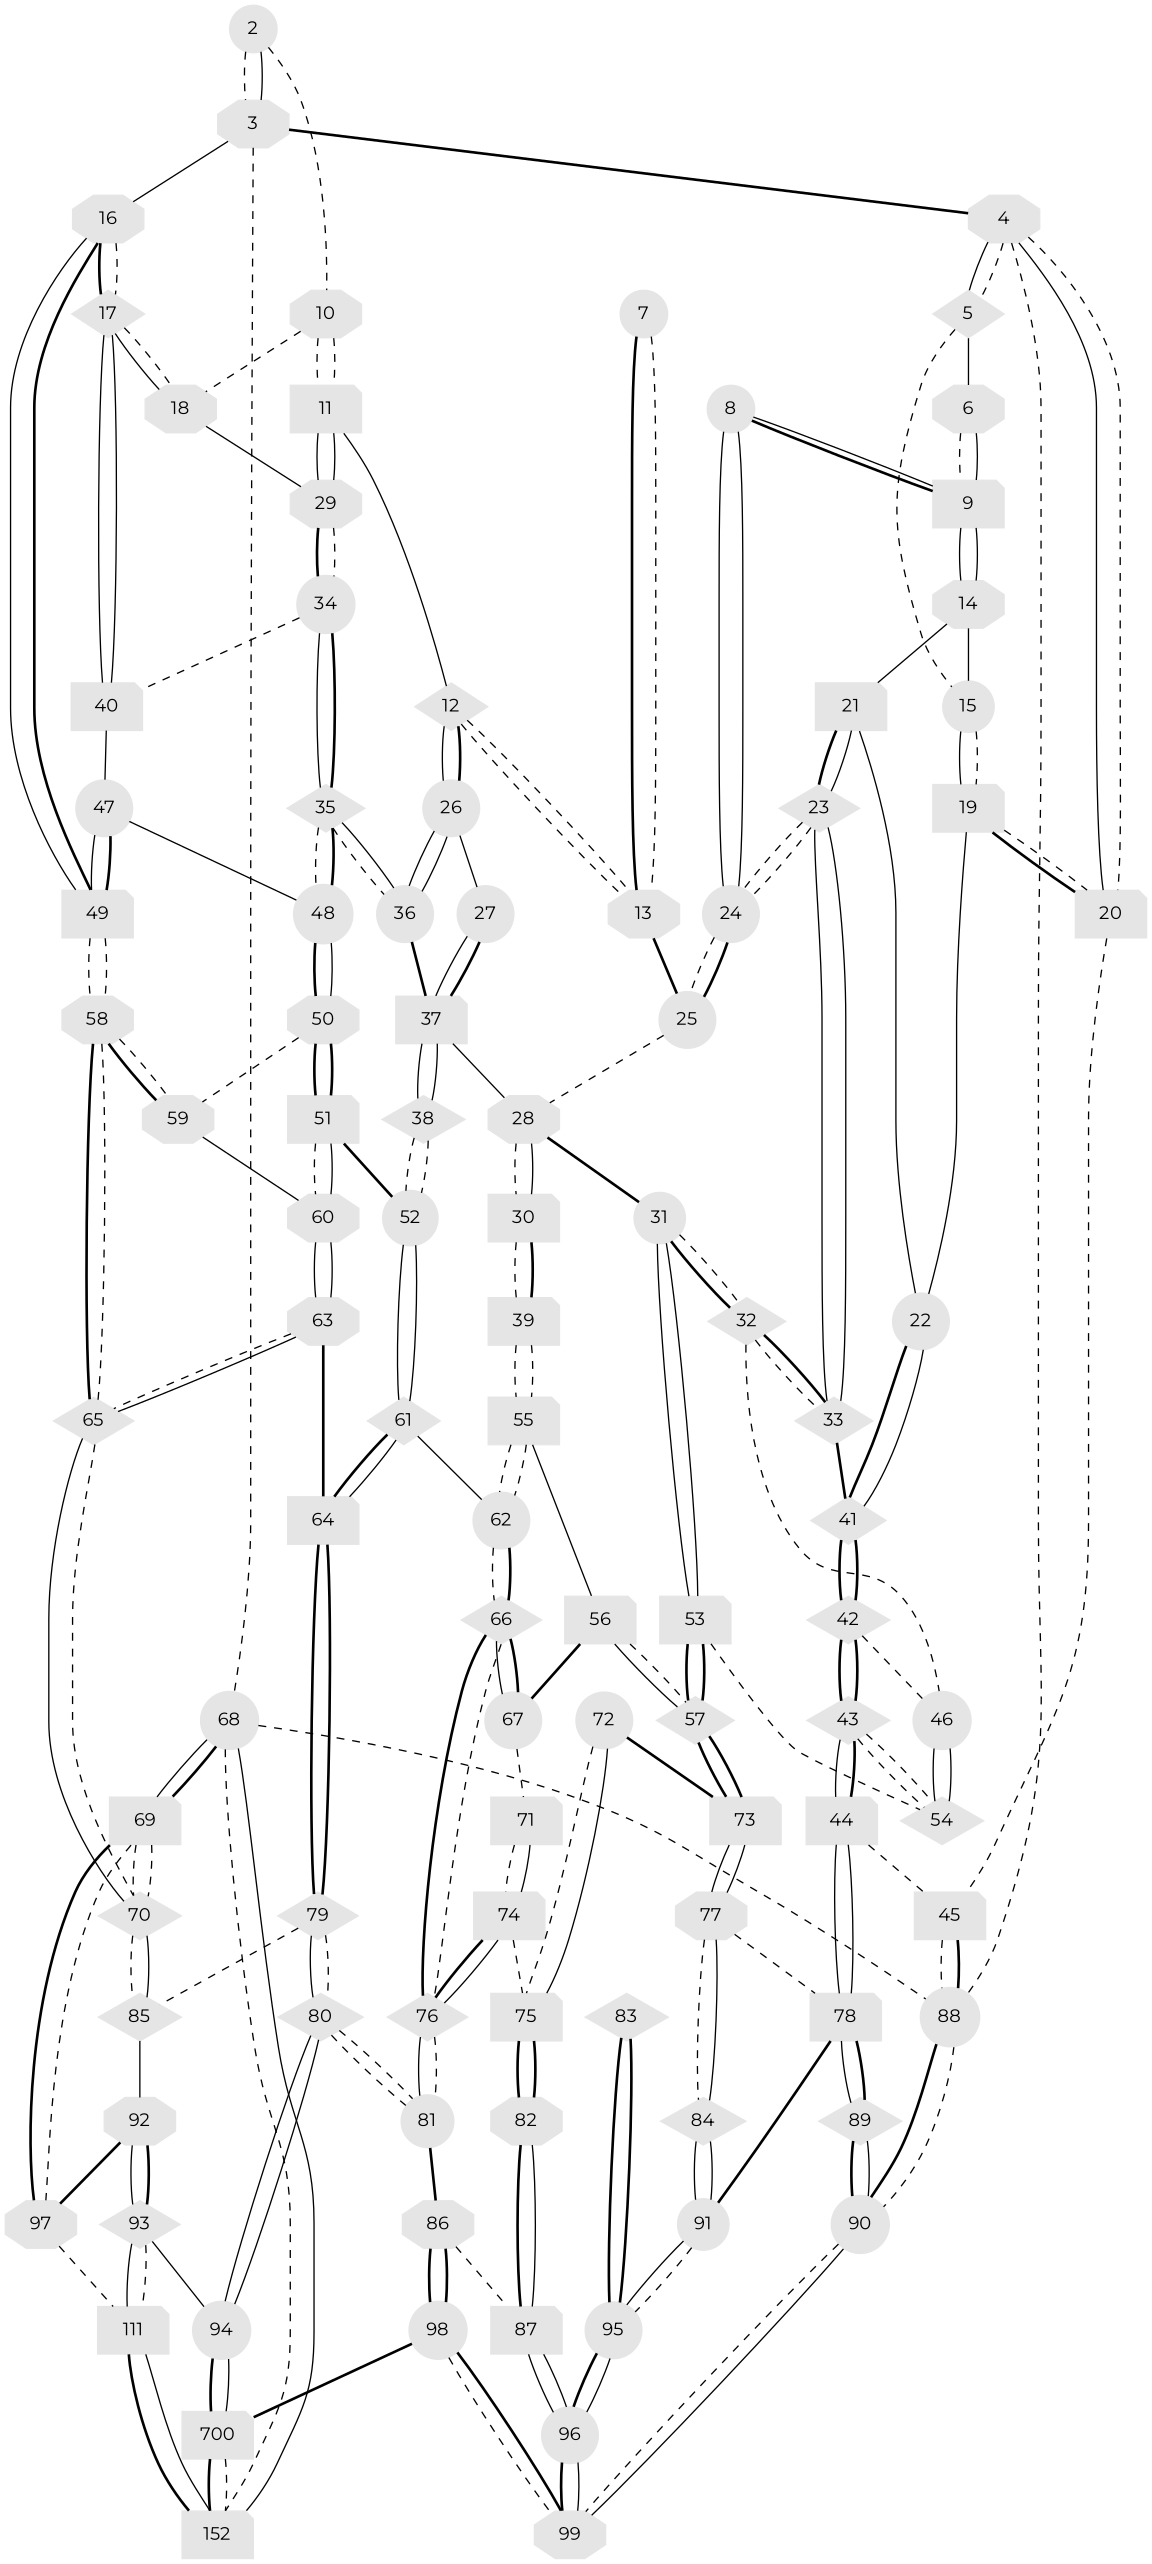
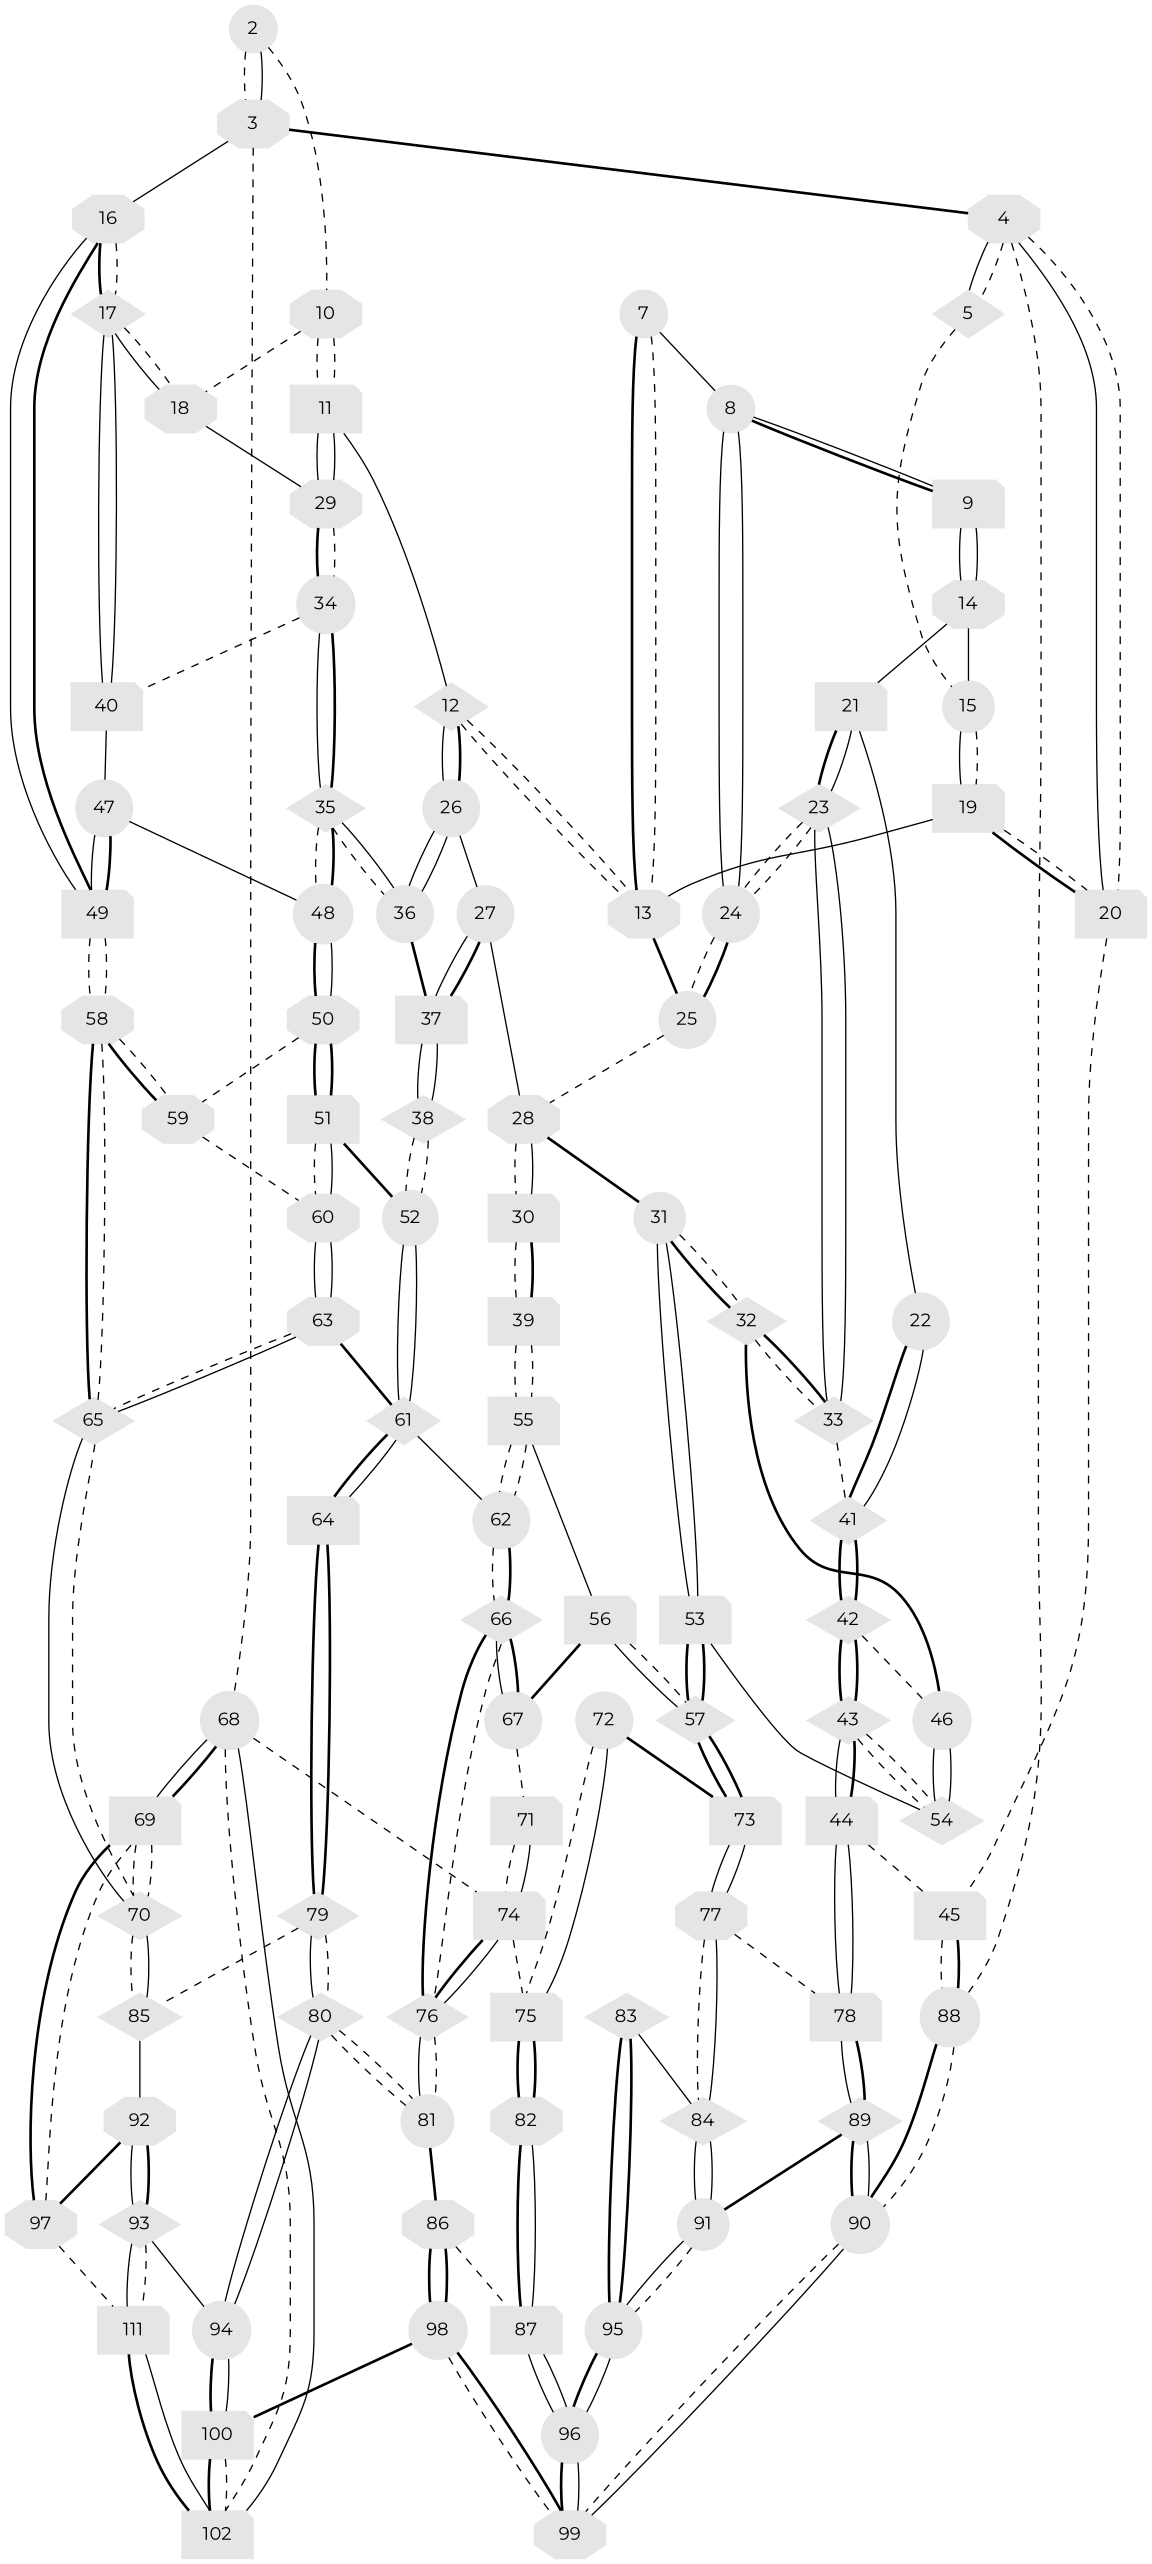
none -> (687, 362)
(968, 409) -> none
(957, 1064) -> (805, 851)
(479, 1071) -> (505, 1019)
(241, 1162) -> (241, 1162)
(323, 1421) -> (366, 1374)
(841, 1471) -> (841, 1471)
(801, 1550) -> (801, 1550)
(797, 1750) -> (797, 1750)
(612, 1812) -> (365, 1815)
none -> (665, 2069)
(775, 2122) -> (783, 2172)
(218, 2435) -> (218, 2435)
(218, 2535) -> (218, 2535)
